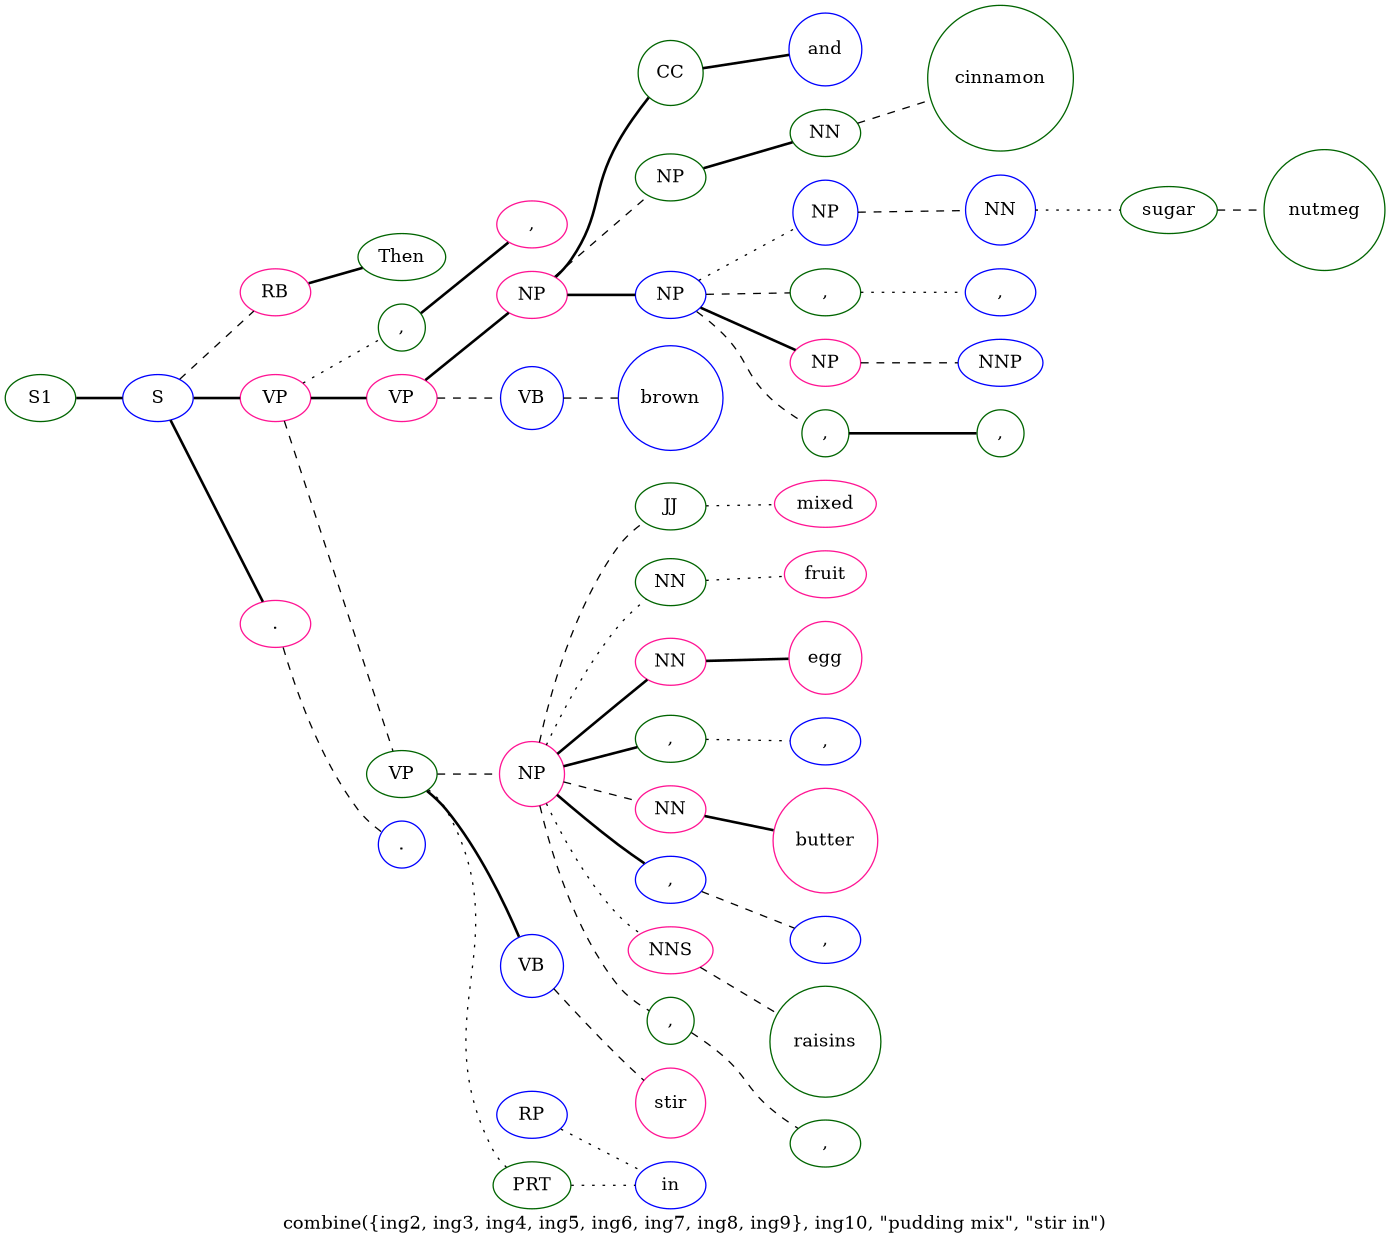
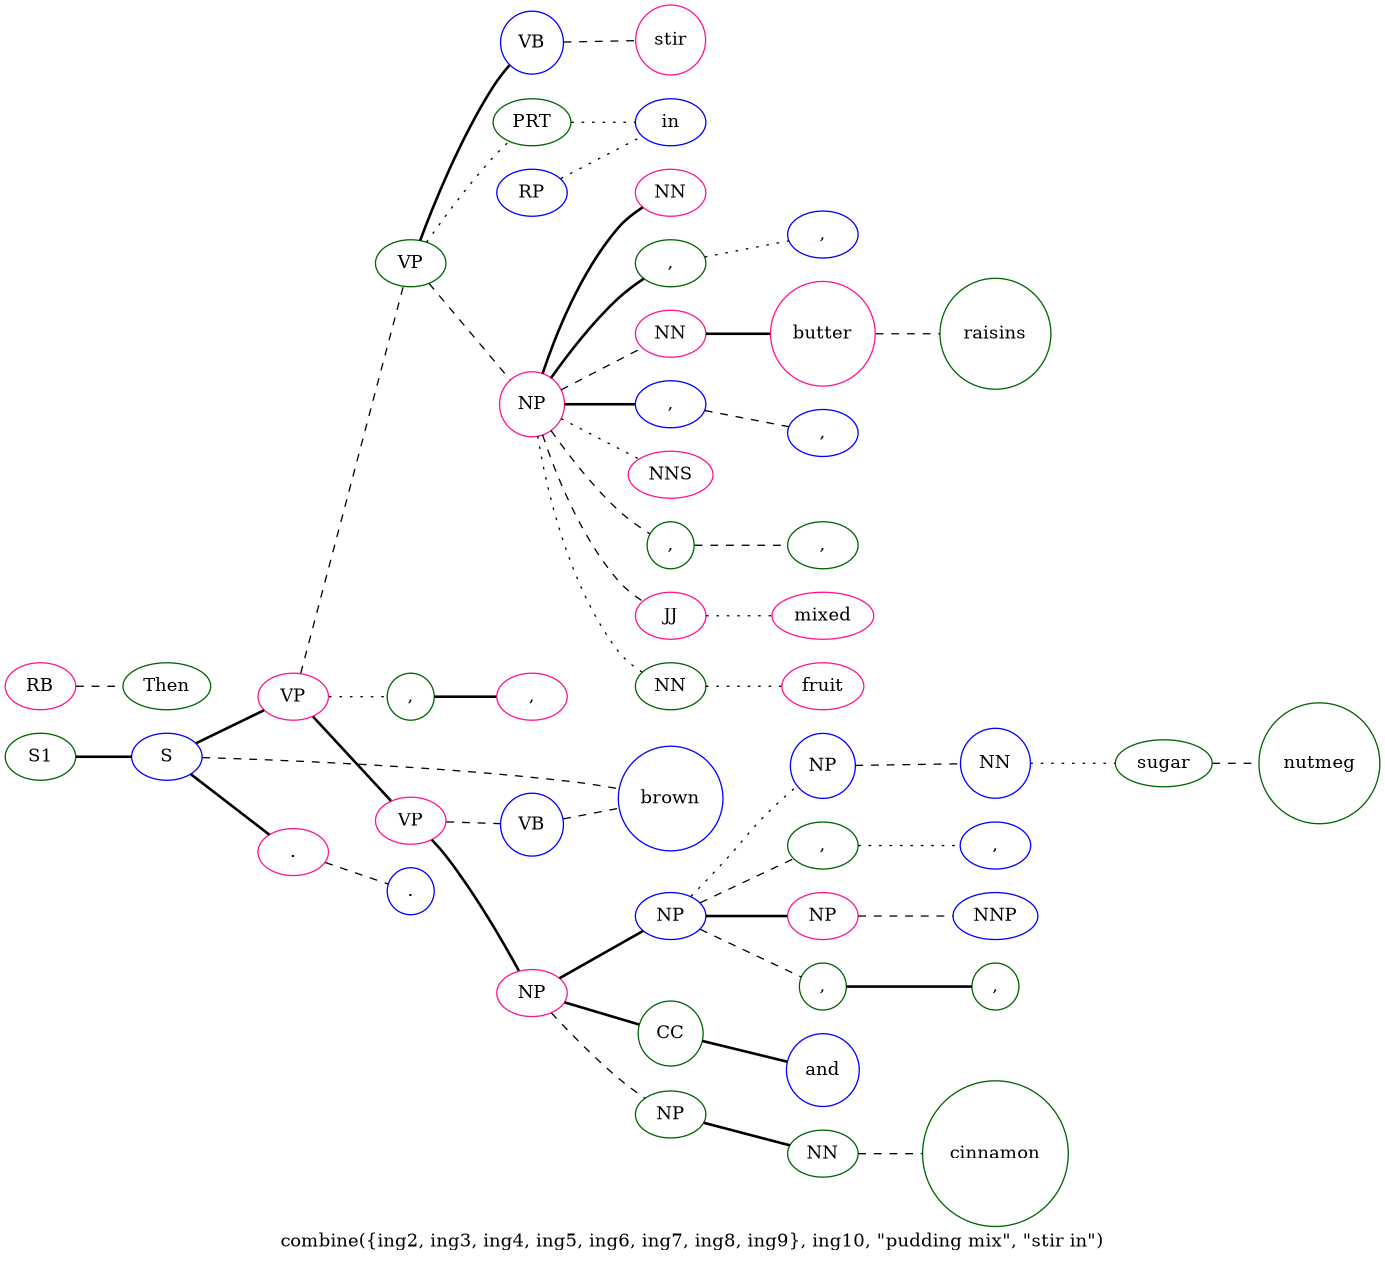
(336, 276) -> (99, 686)
(217, 345) -> (411, 767)
(671, 506) -> (671, 616)
(825, 658) -> none
(739, 990) -> (908, 334)
